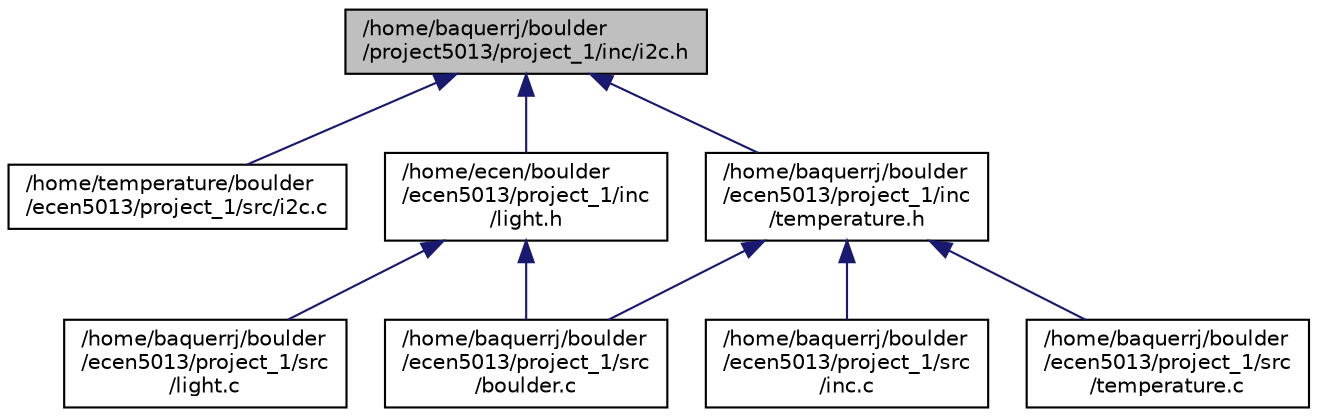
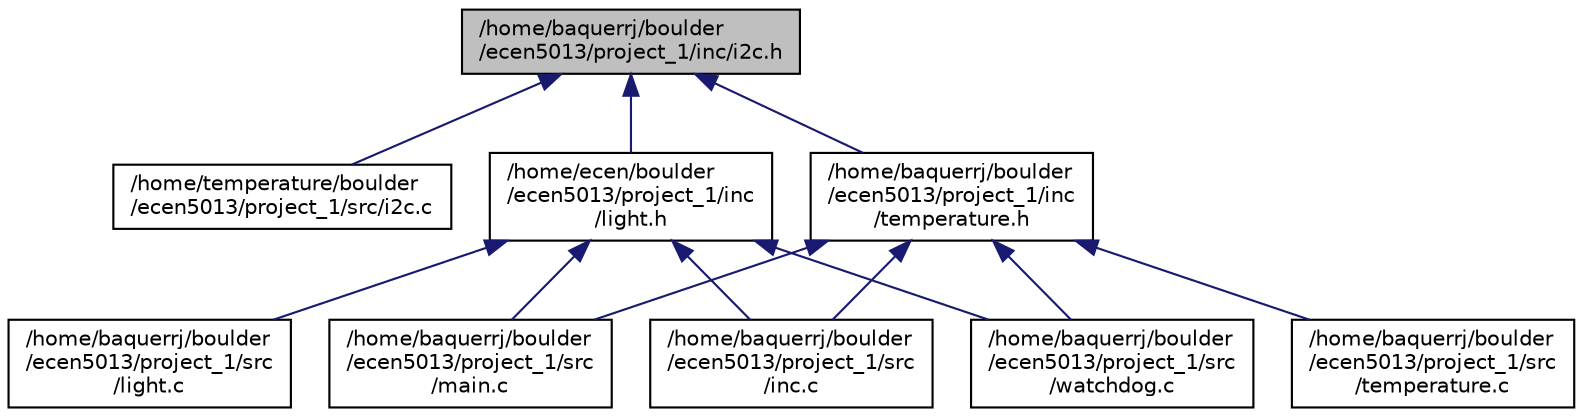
(526, 42) -> (631, 42)
none -> (722, 291)
(526, 364) -> (471, 364)
none -> (1112, 364)
